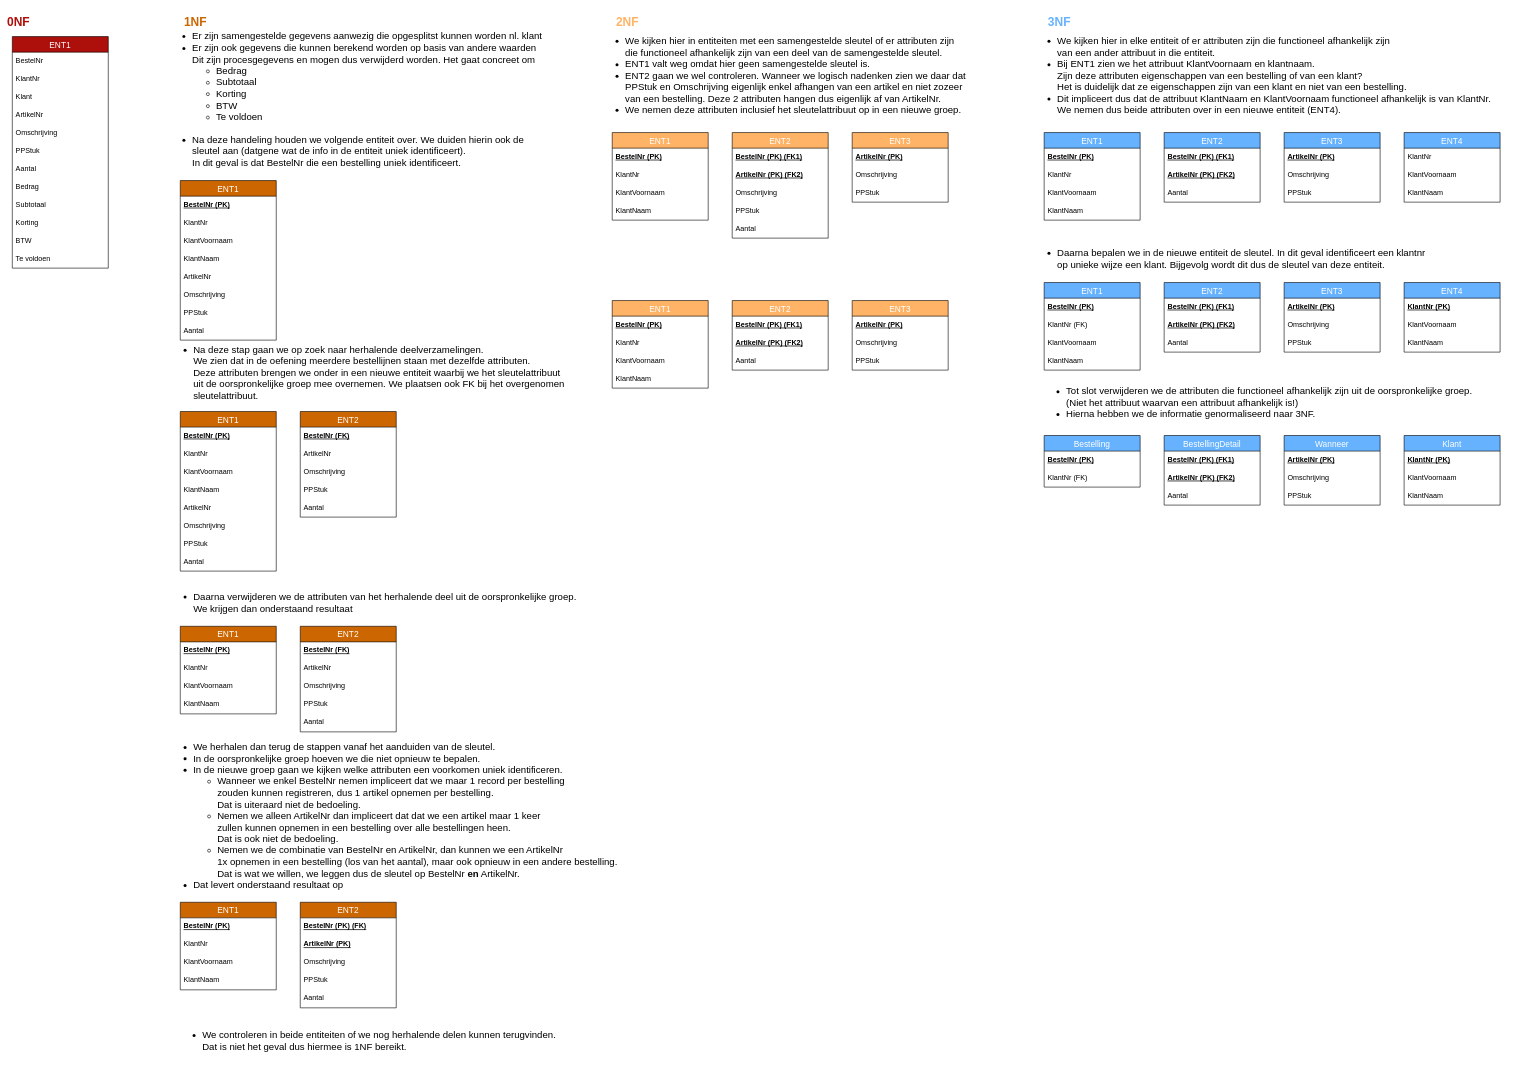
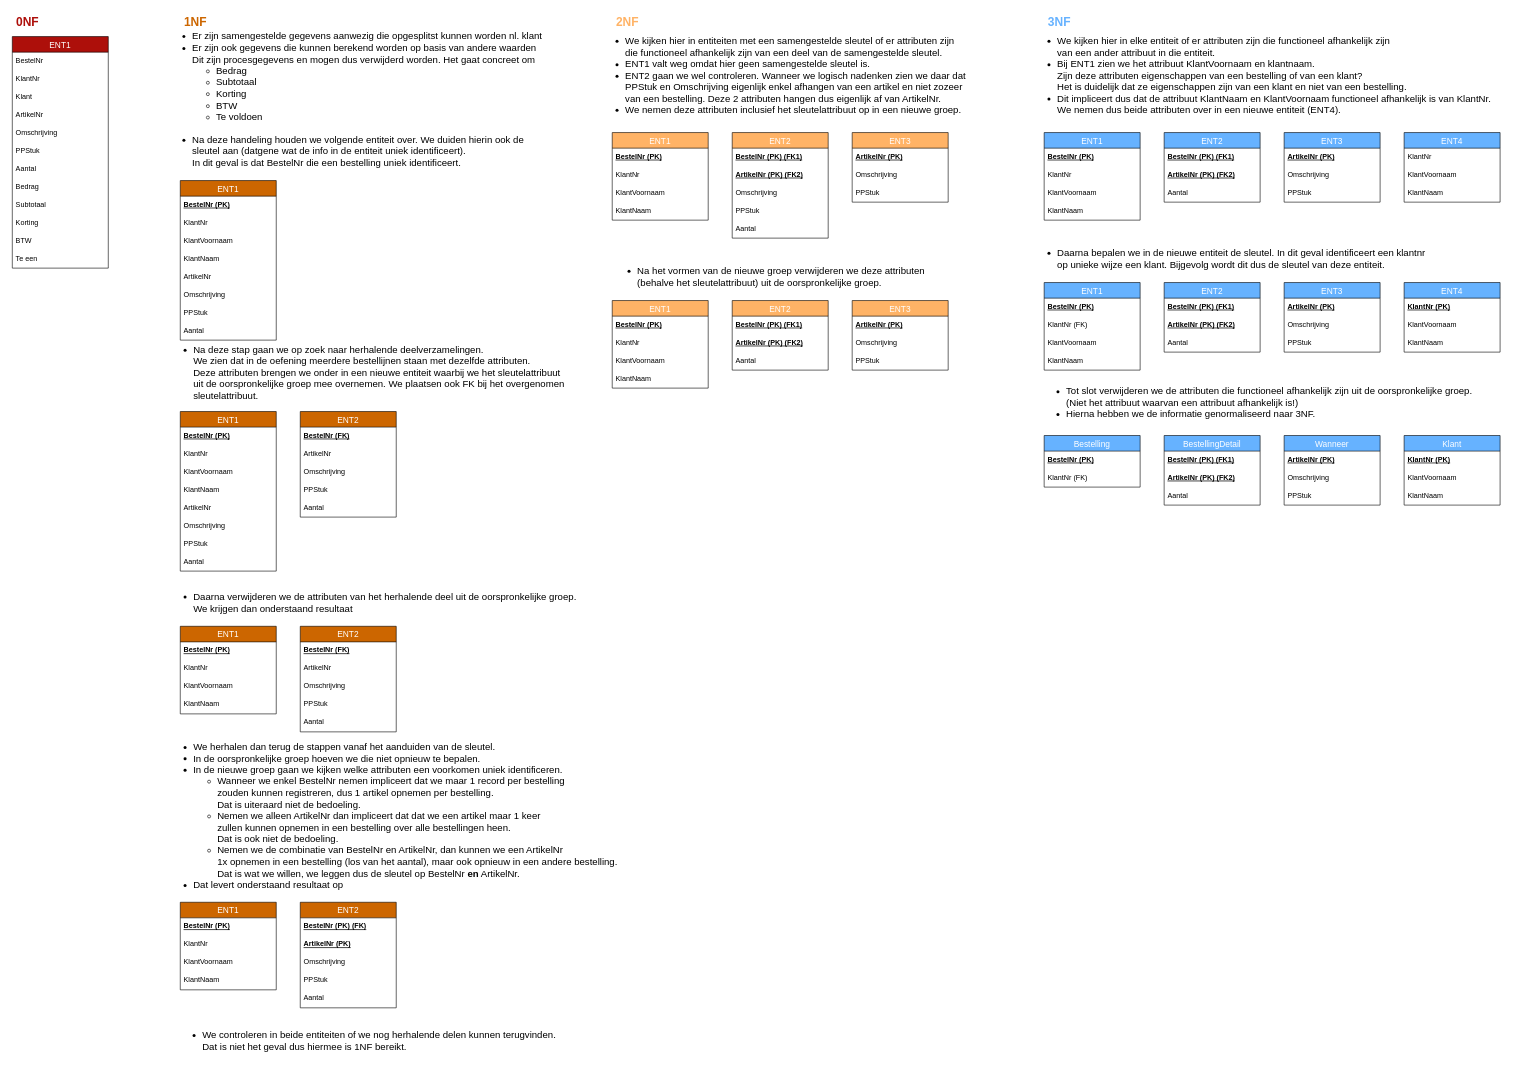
(18, 21) -> (27, 21)
(34, 258) -> (27, 258)
none -> (771, 276)
